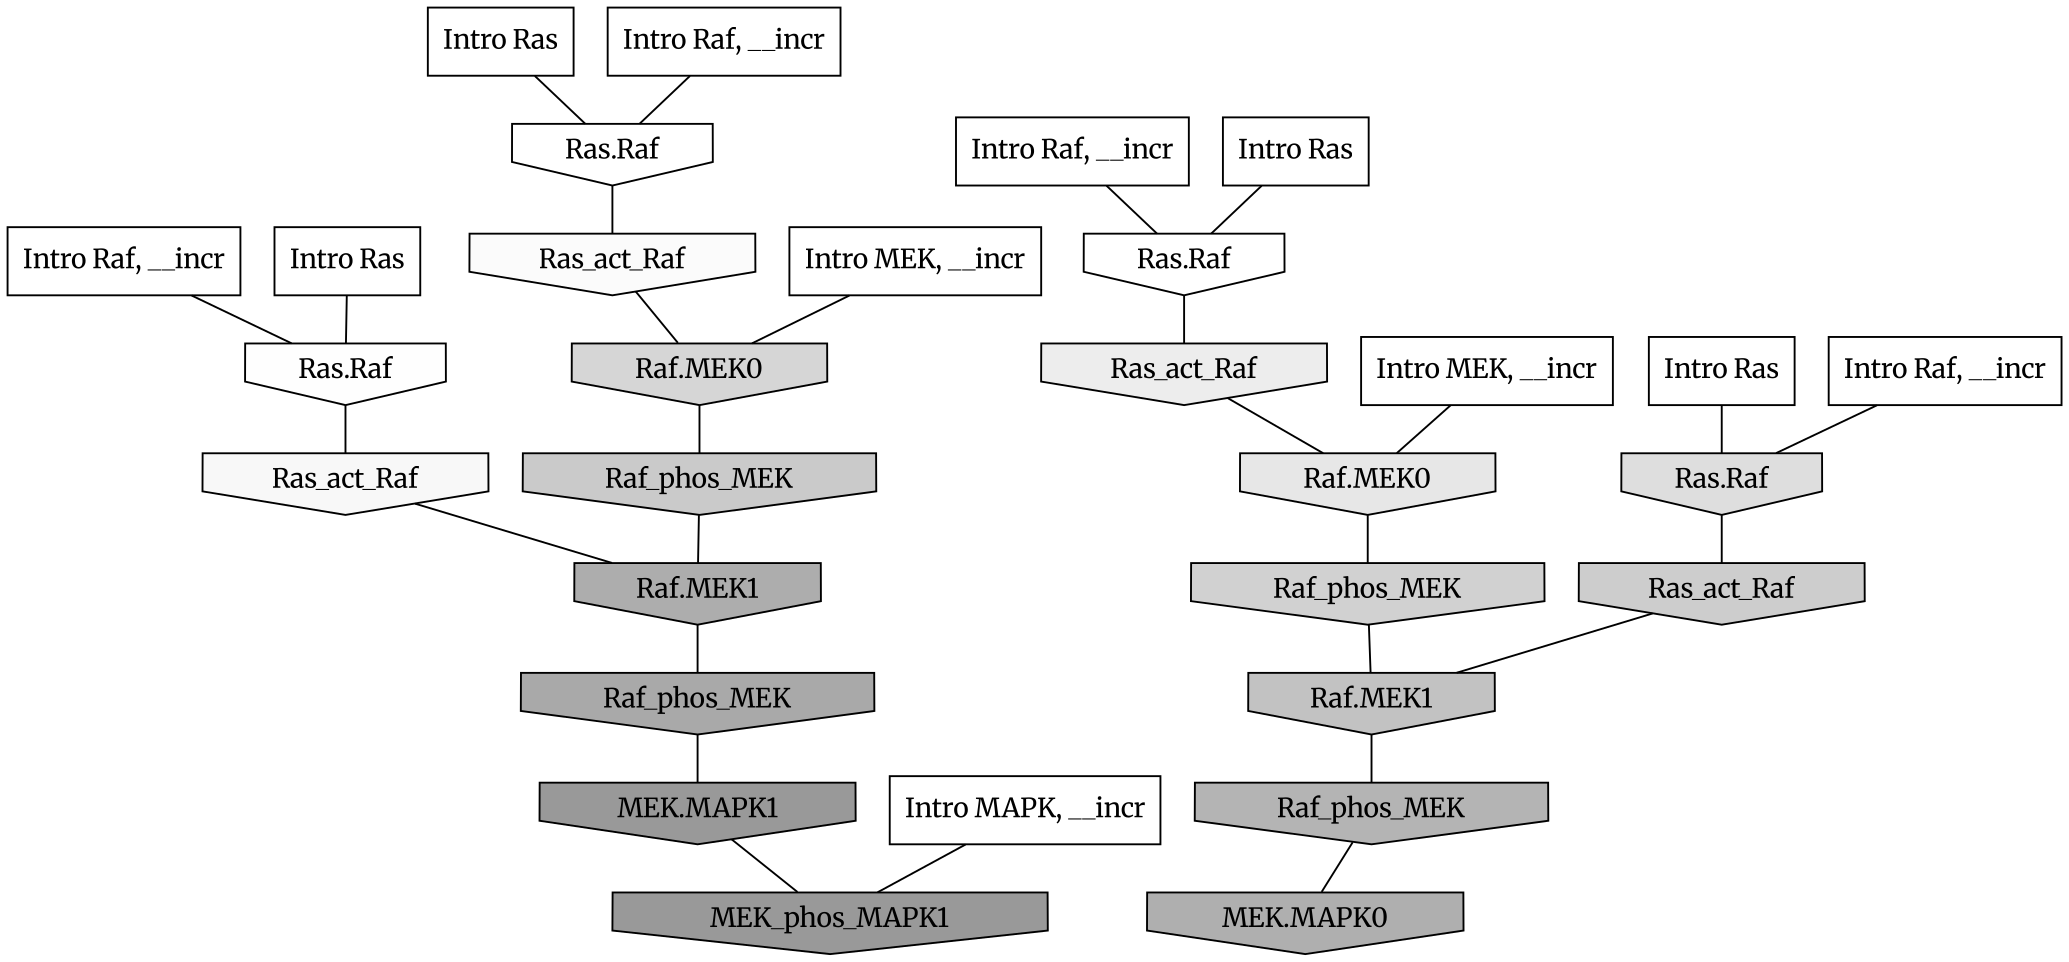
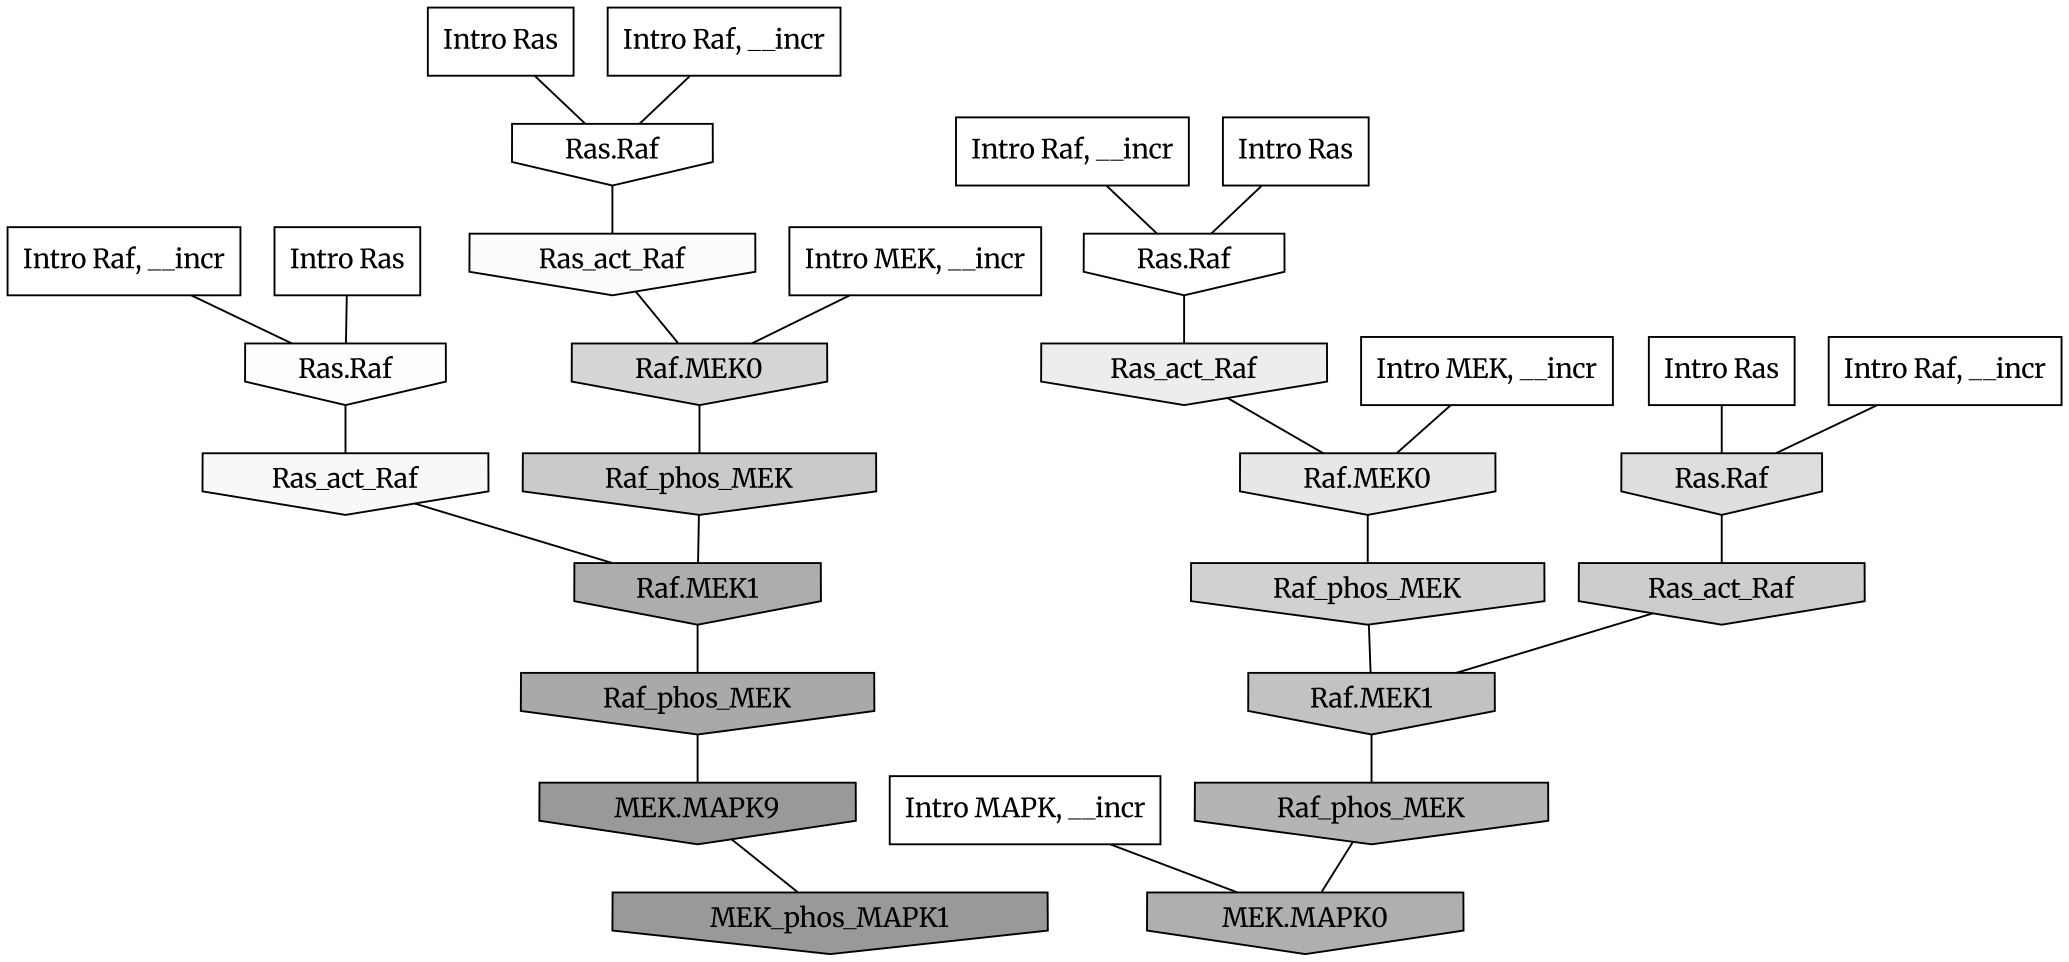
(698, 810) -> (698, 810)
(922, 868) -> (1174, 868)
